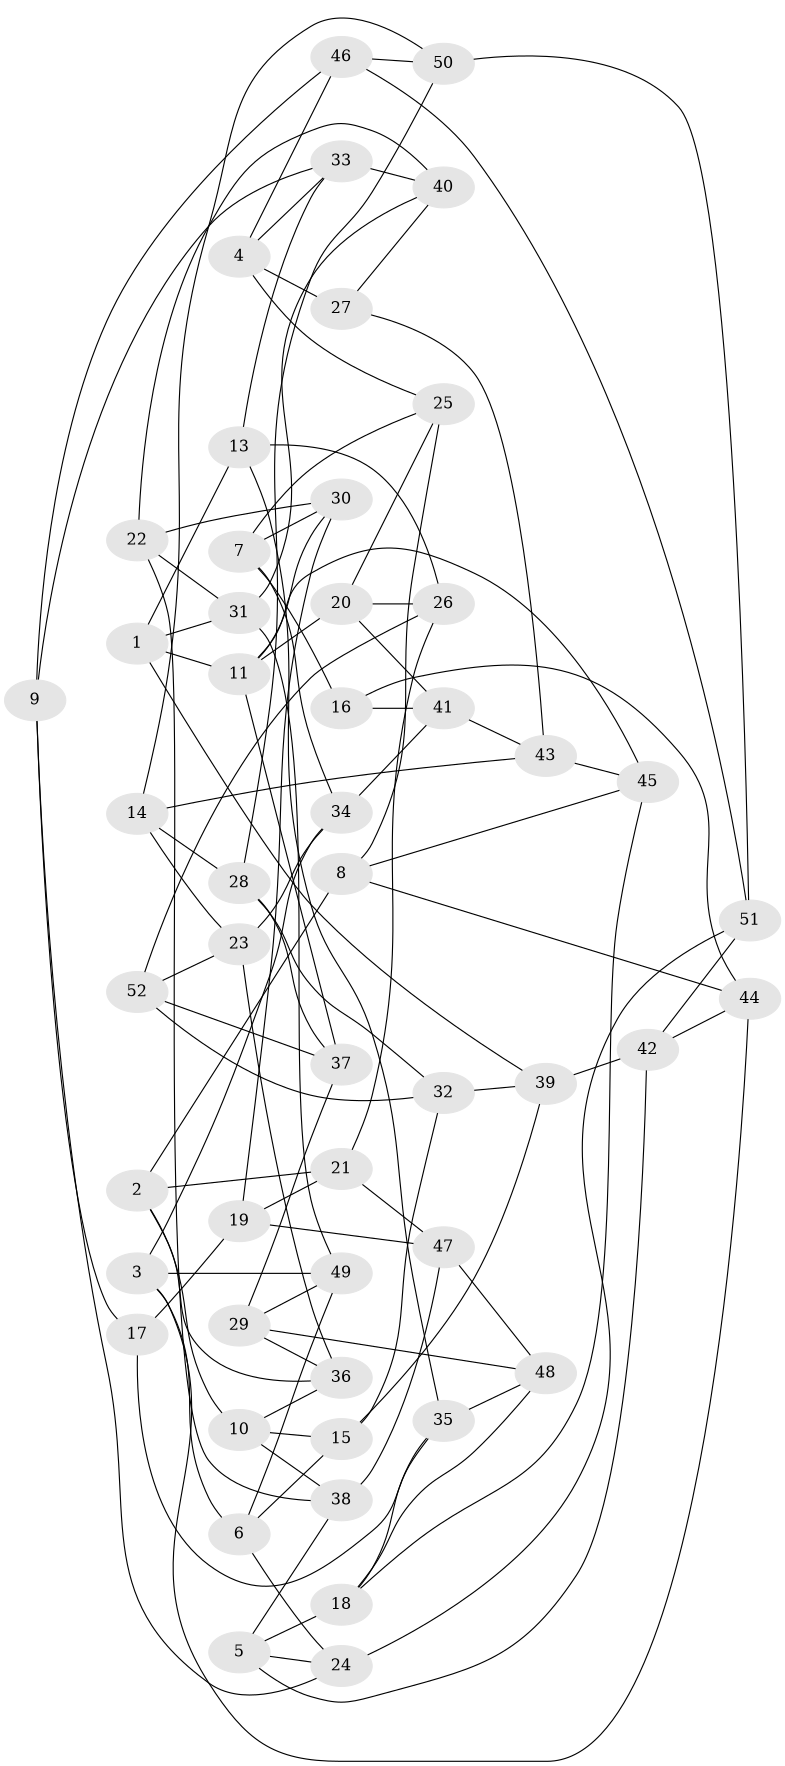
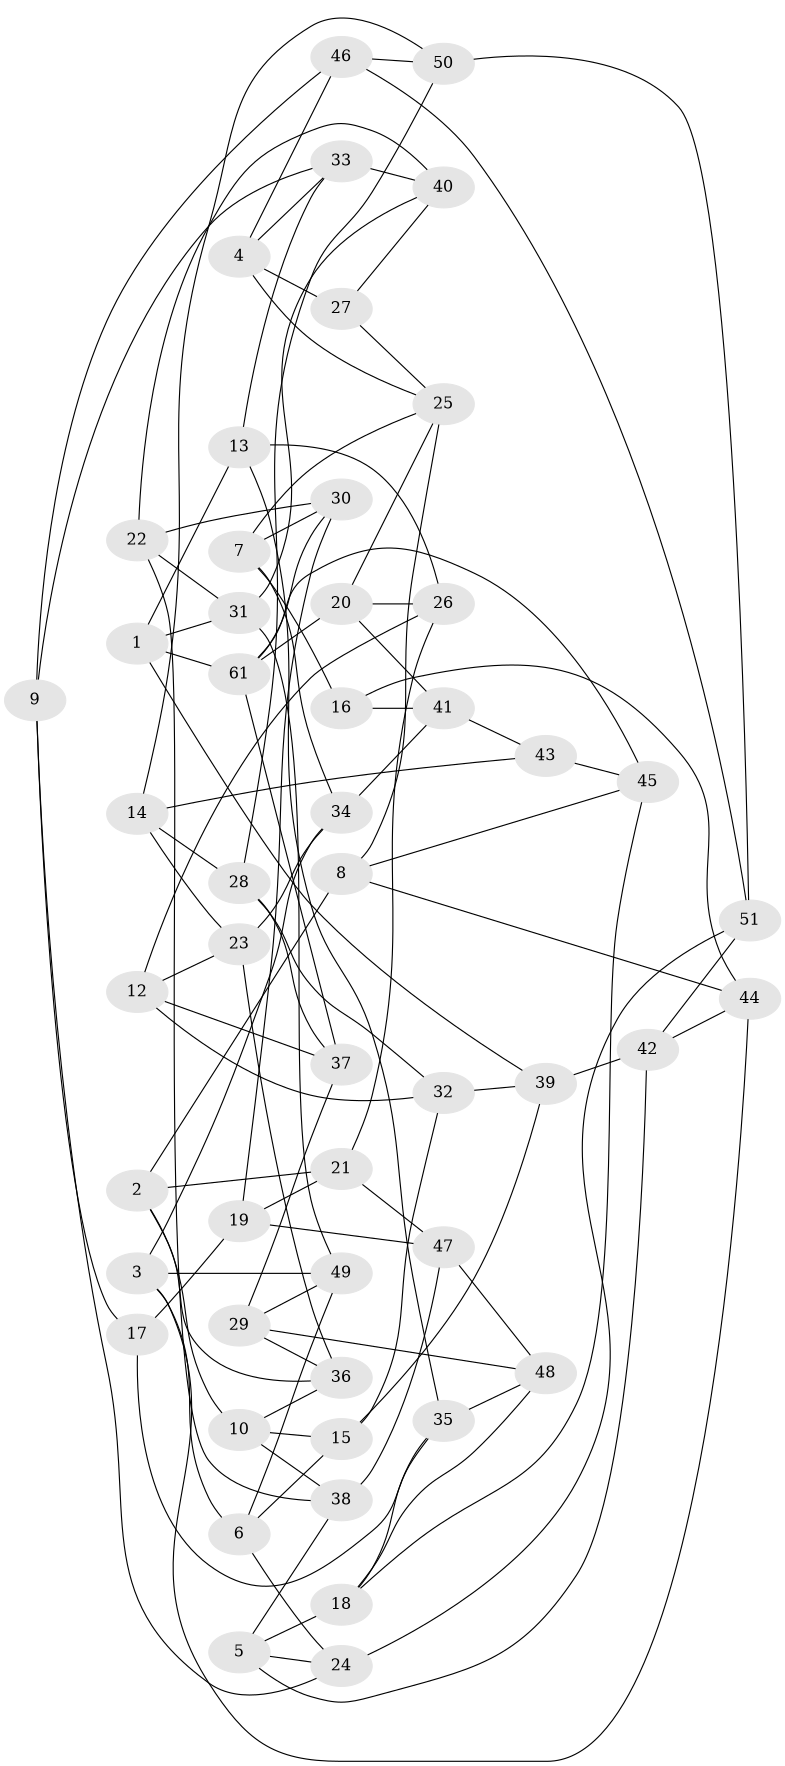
(513, 491) -> (393, 357)
(239, 674) -> (239, 674)
(137, 992) -> (137, 992)
